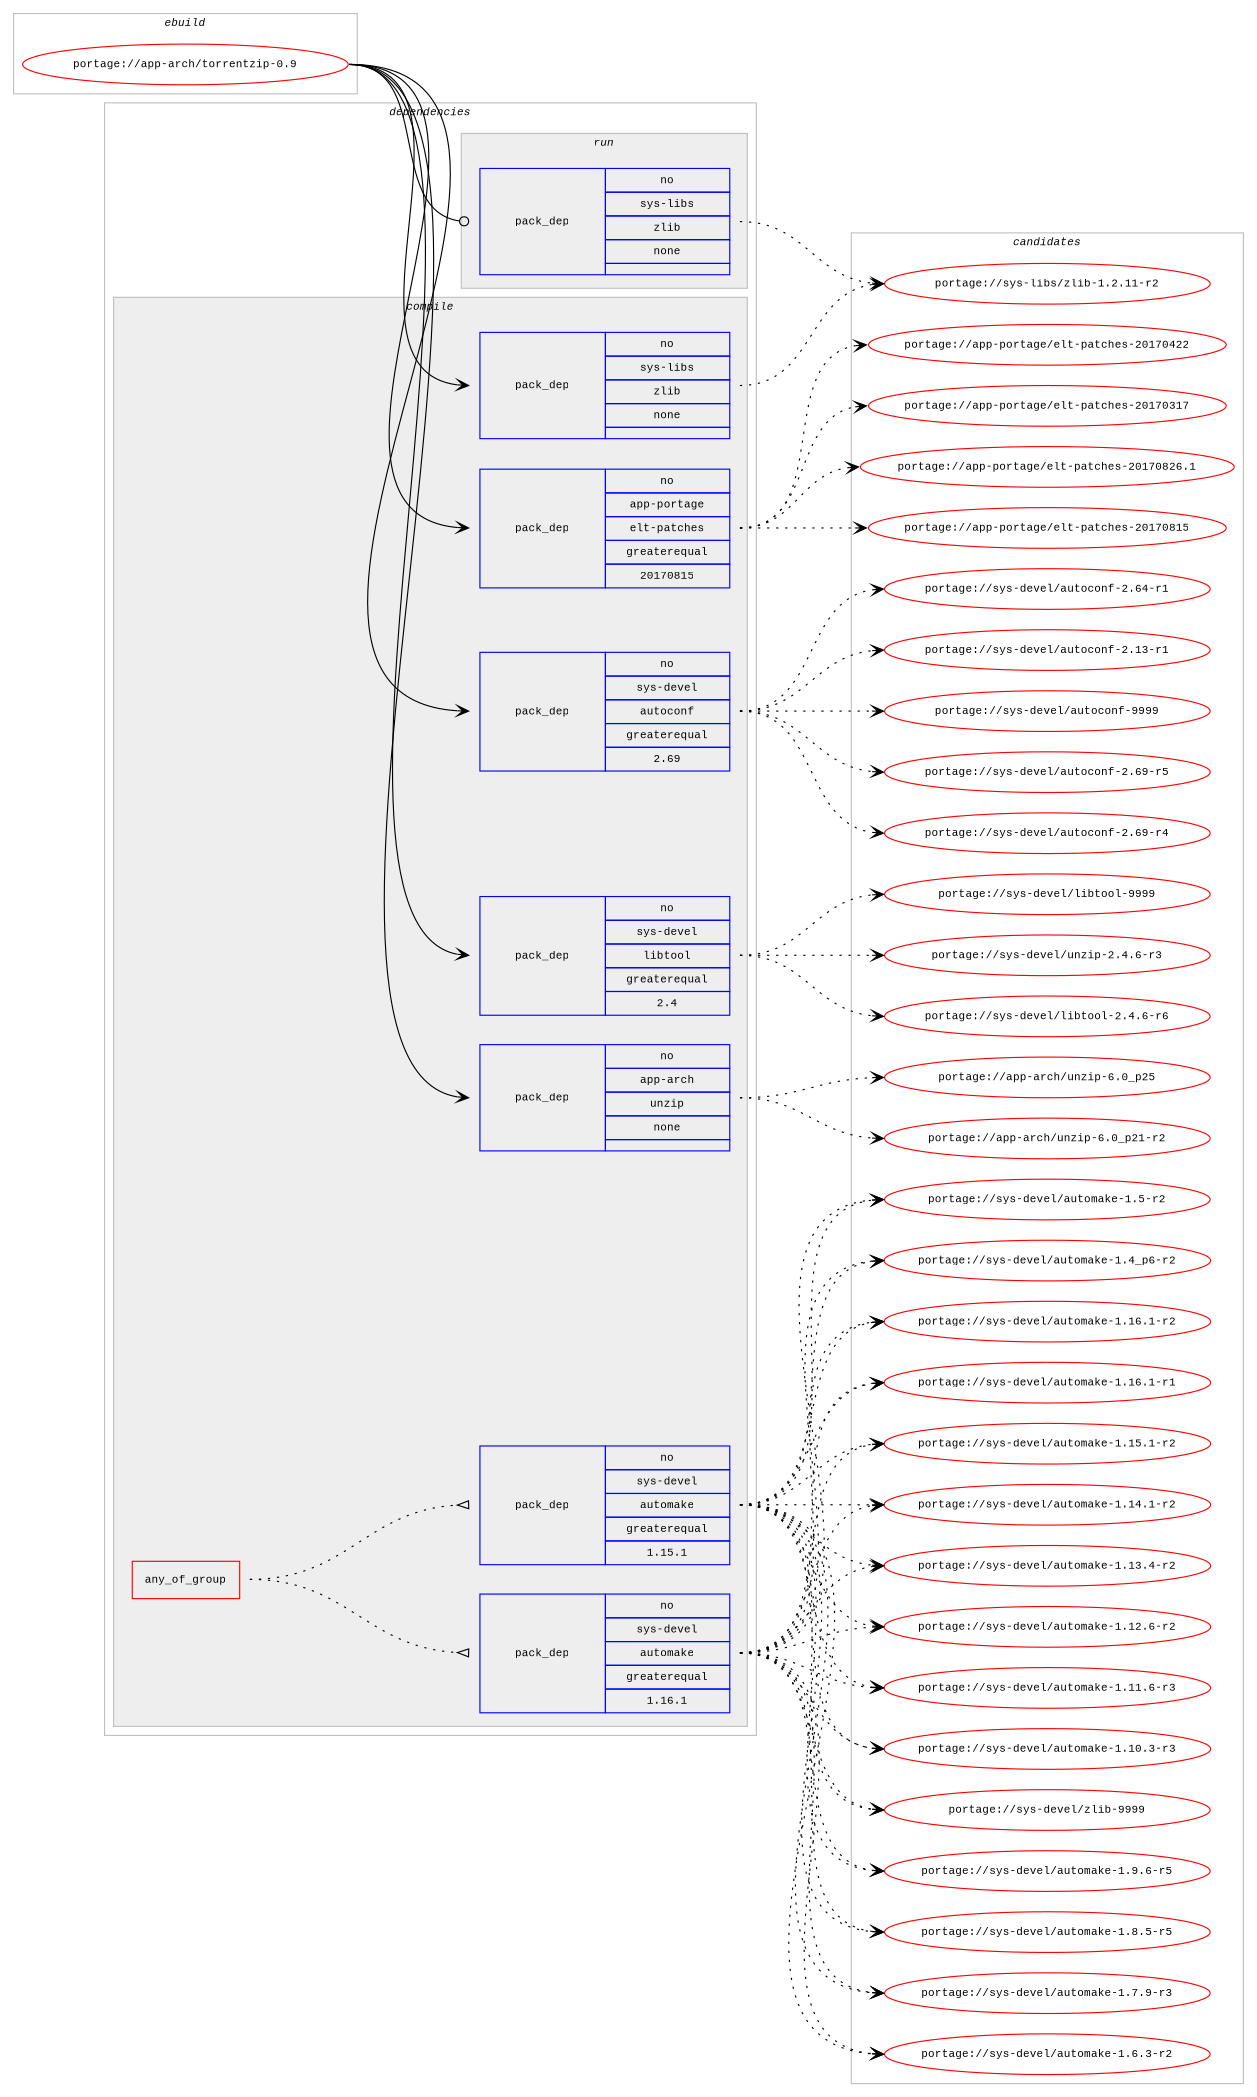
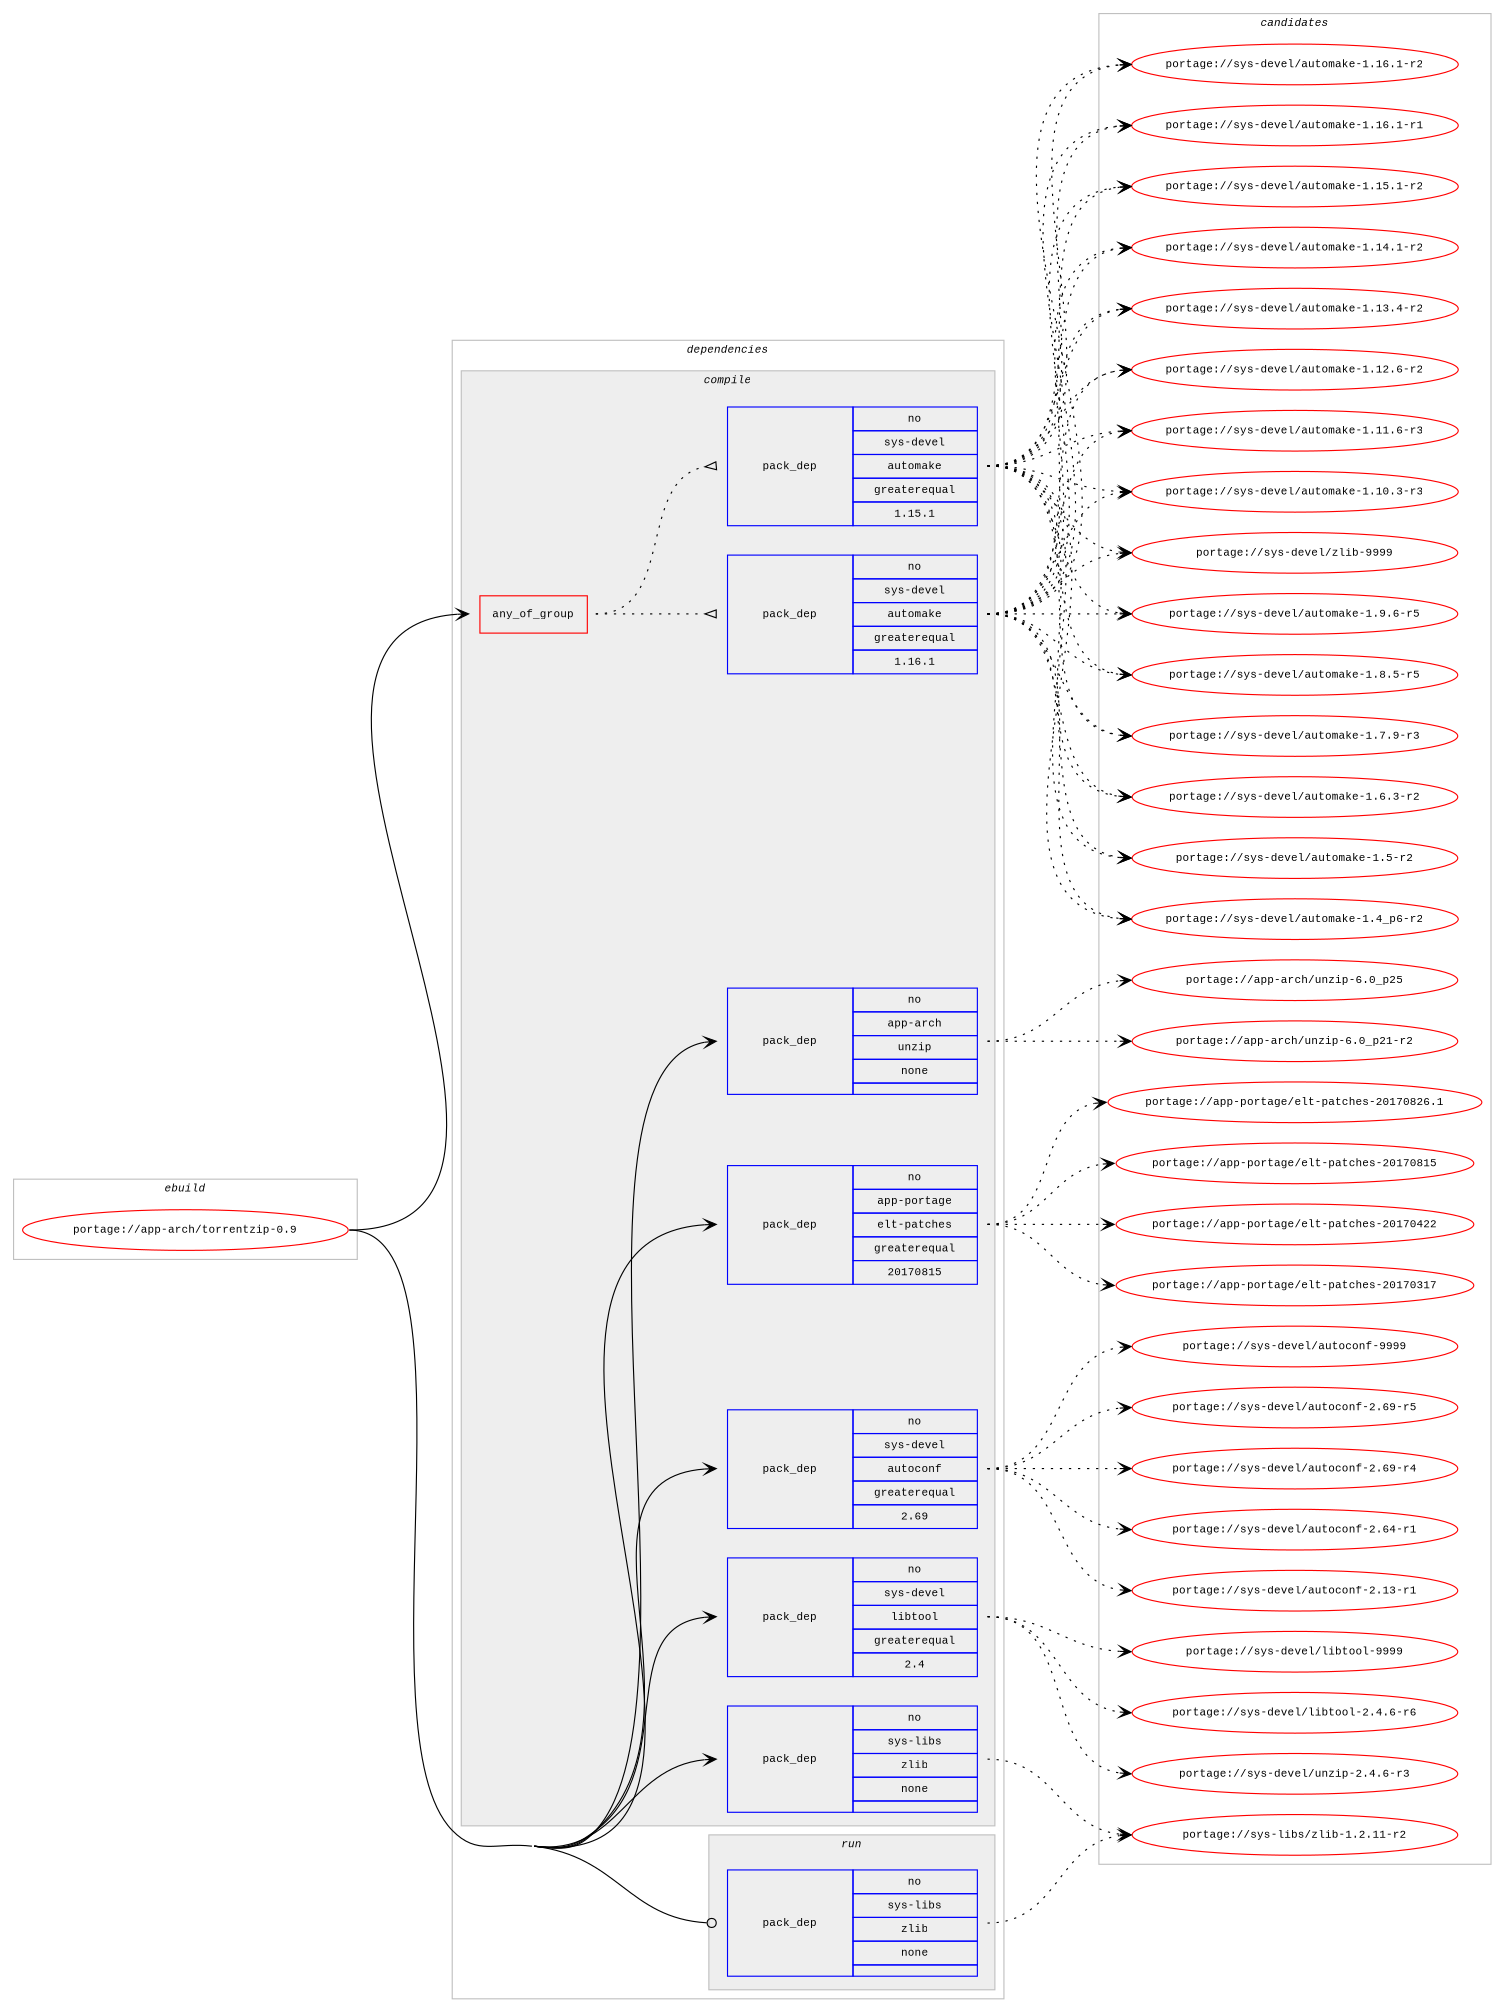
none -> (410, 927)
